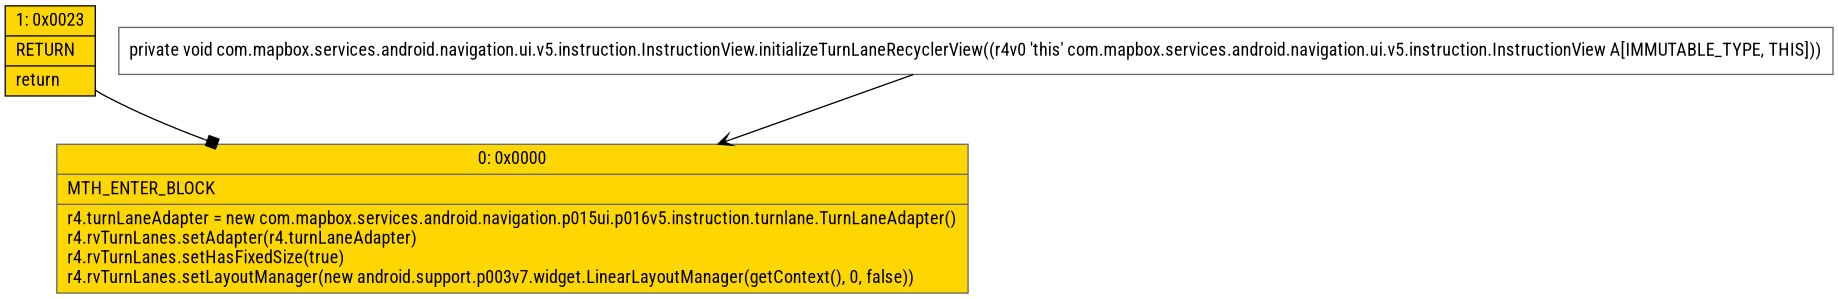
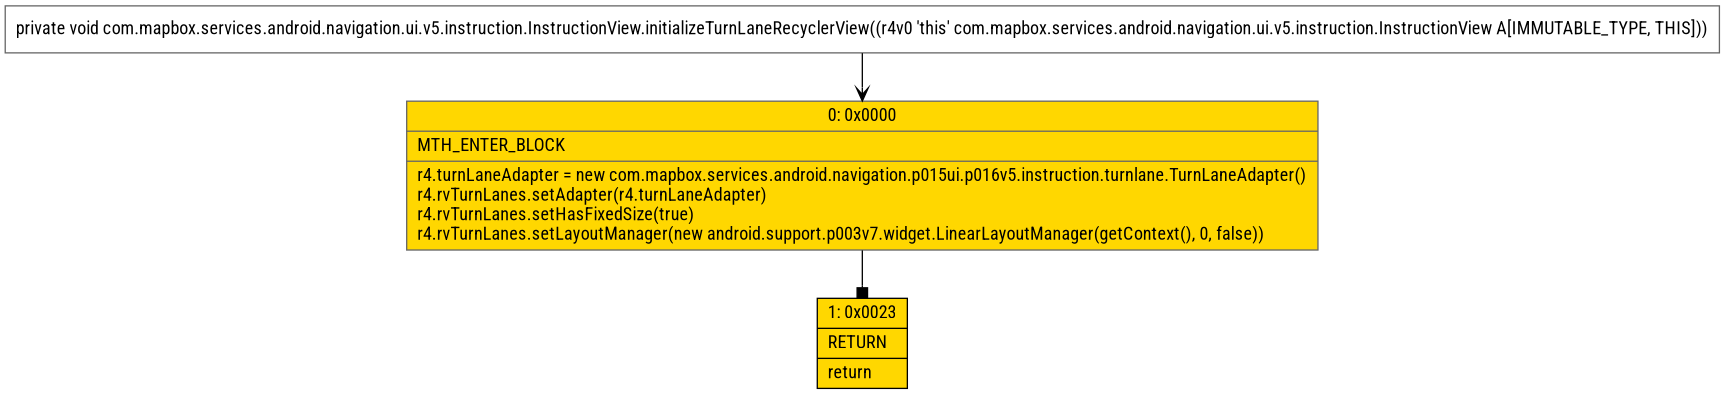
(149, 117) -> (862, 268)
